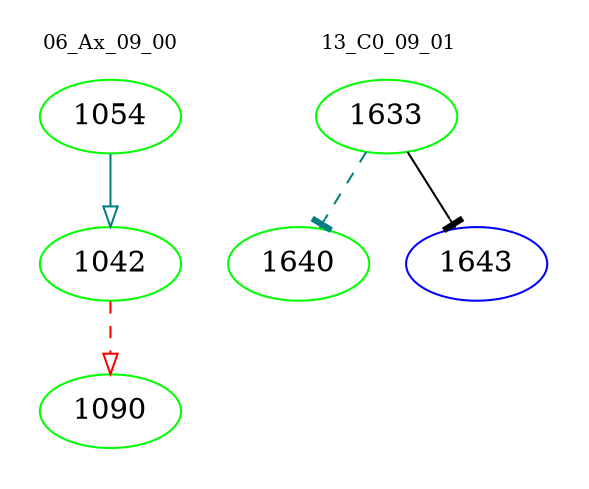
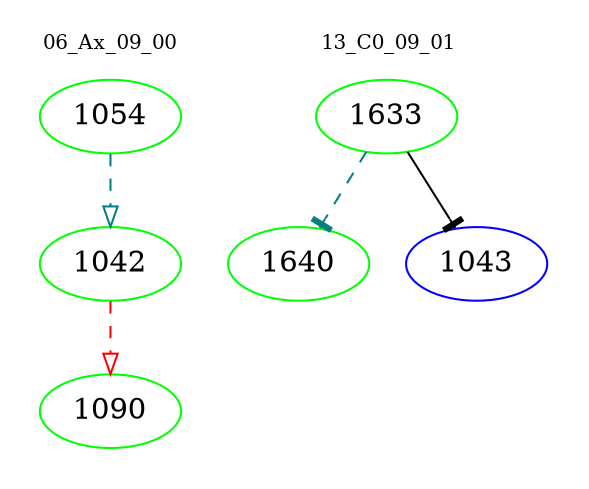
(110, 180) -> (110, 180)
(477, 264) -> (477, 264)
